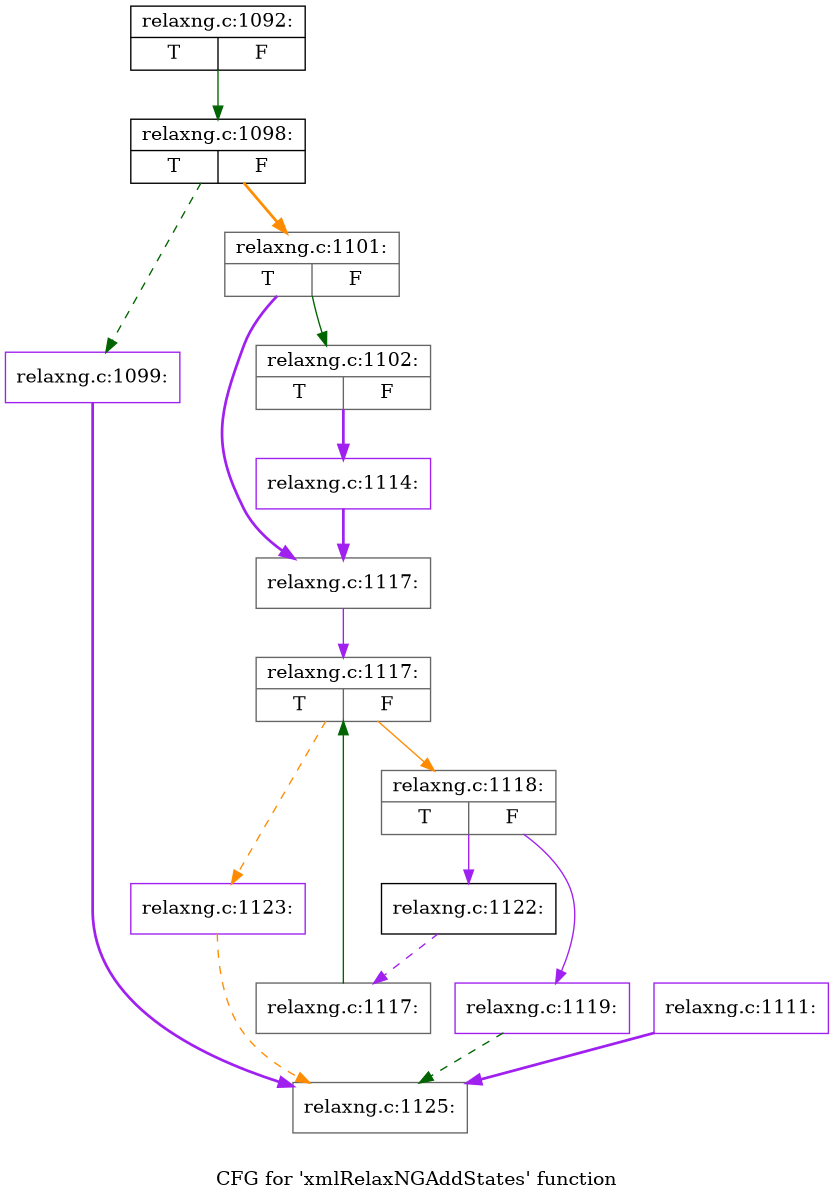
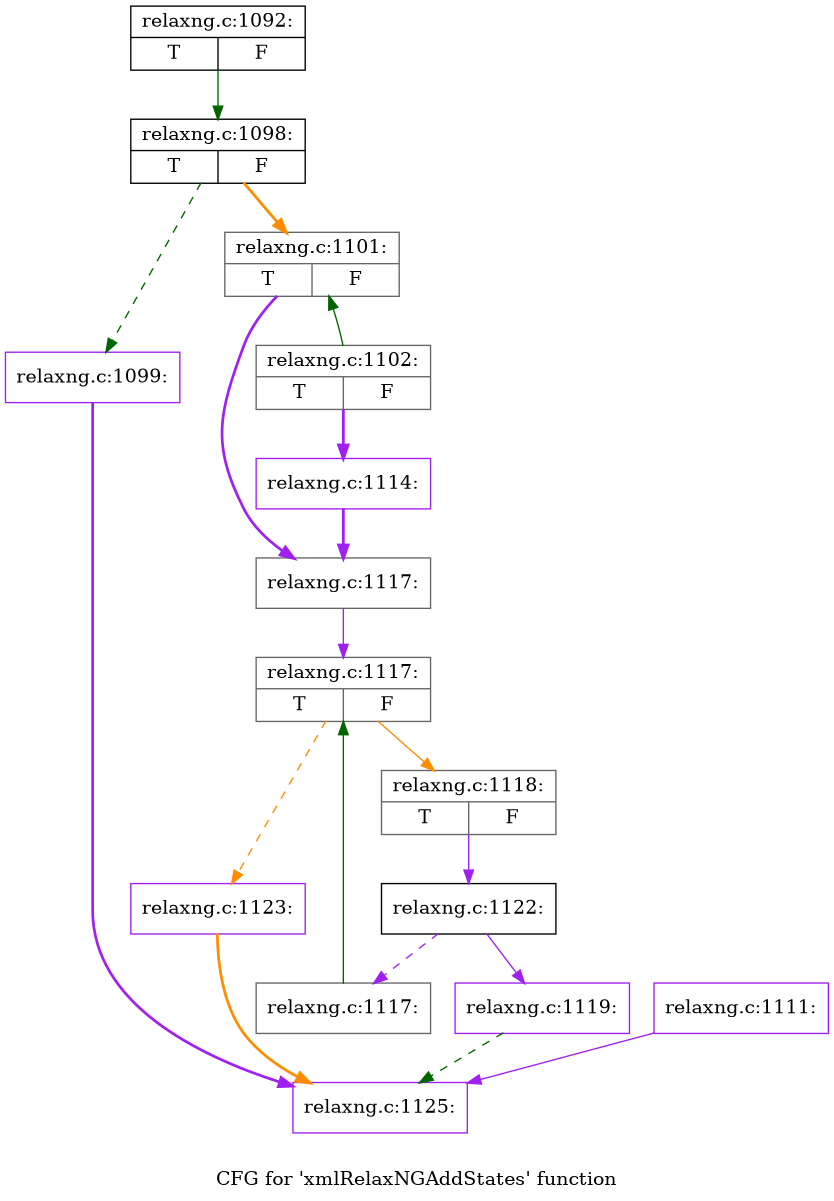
(317, 315) -> (339, 327)
(572, 894) -> (501, 953)
(235, 1018) -> (235, 1018)
(568, 1056) -> (568, 1056)
(380, 1108) -> (380, 1108)
